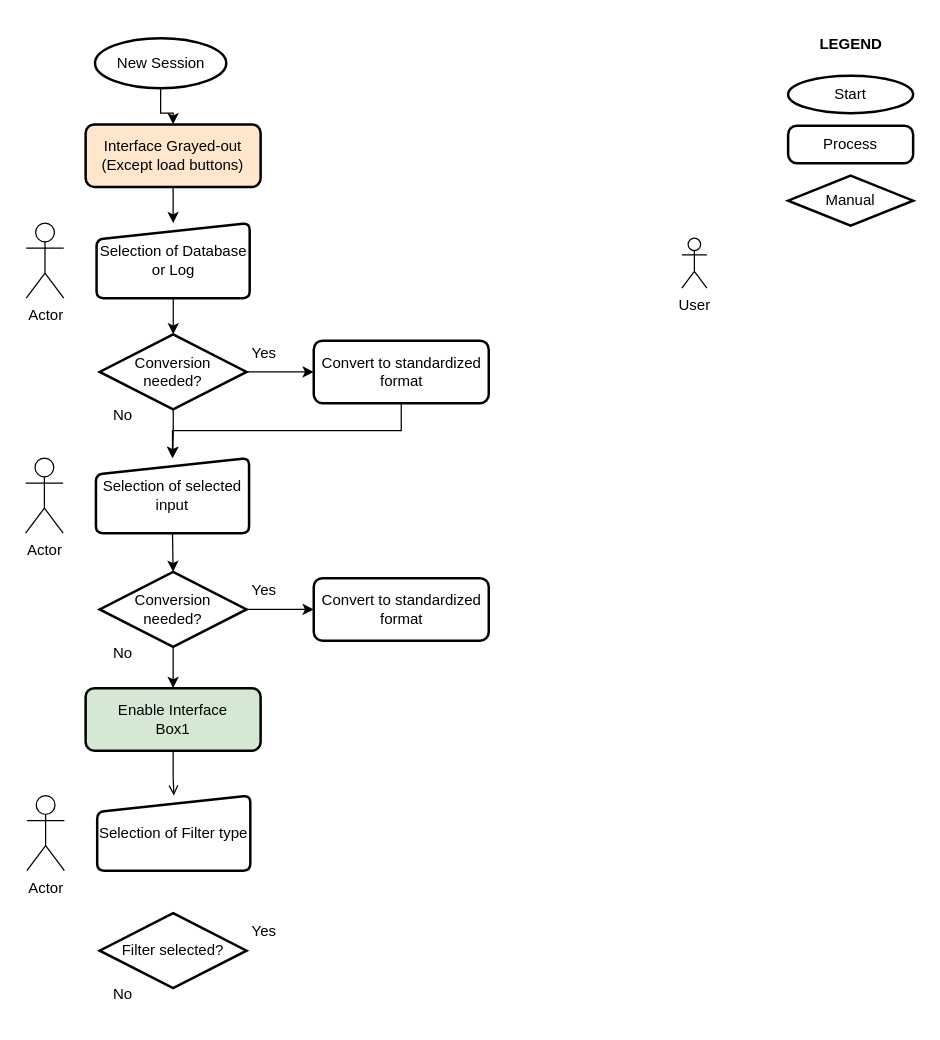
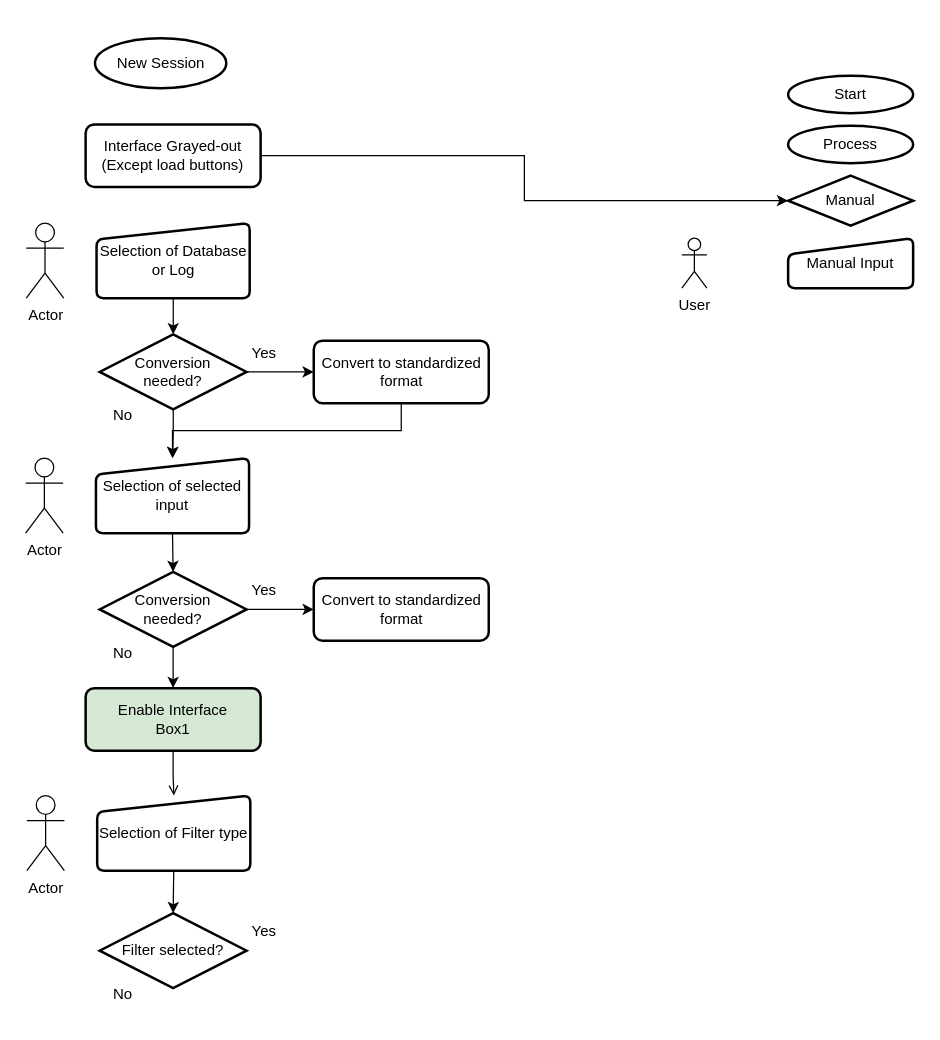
(851, 44) -> none
(161, 108) -> none
(851, 144) -> (851, 144)
(173, 156) -> (173, 156)
(173, 201) -> (524, 174)
none -> (851, 263)
none -> (173, 888)
